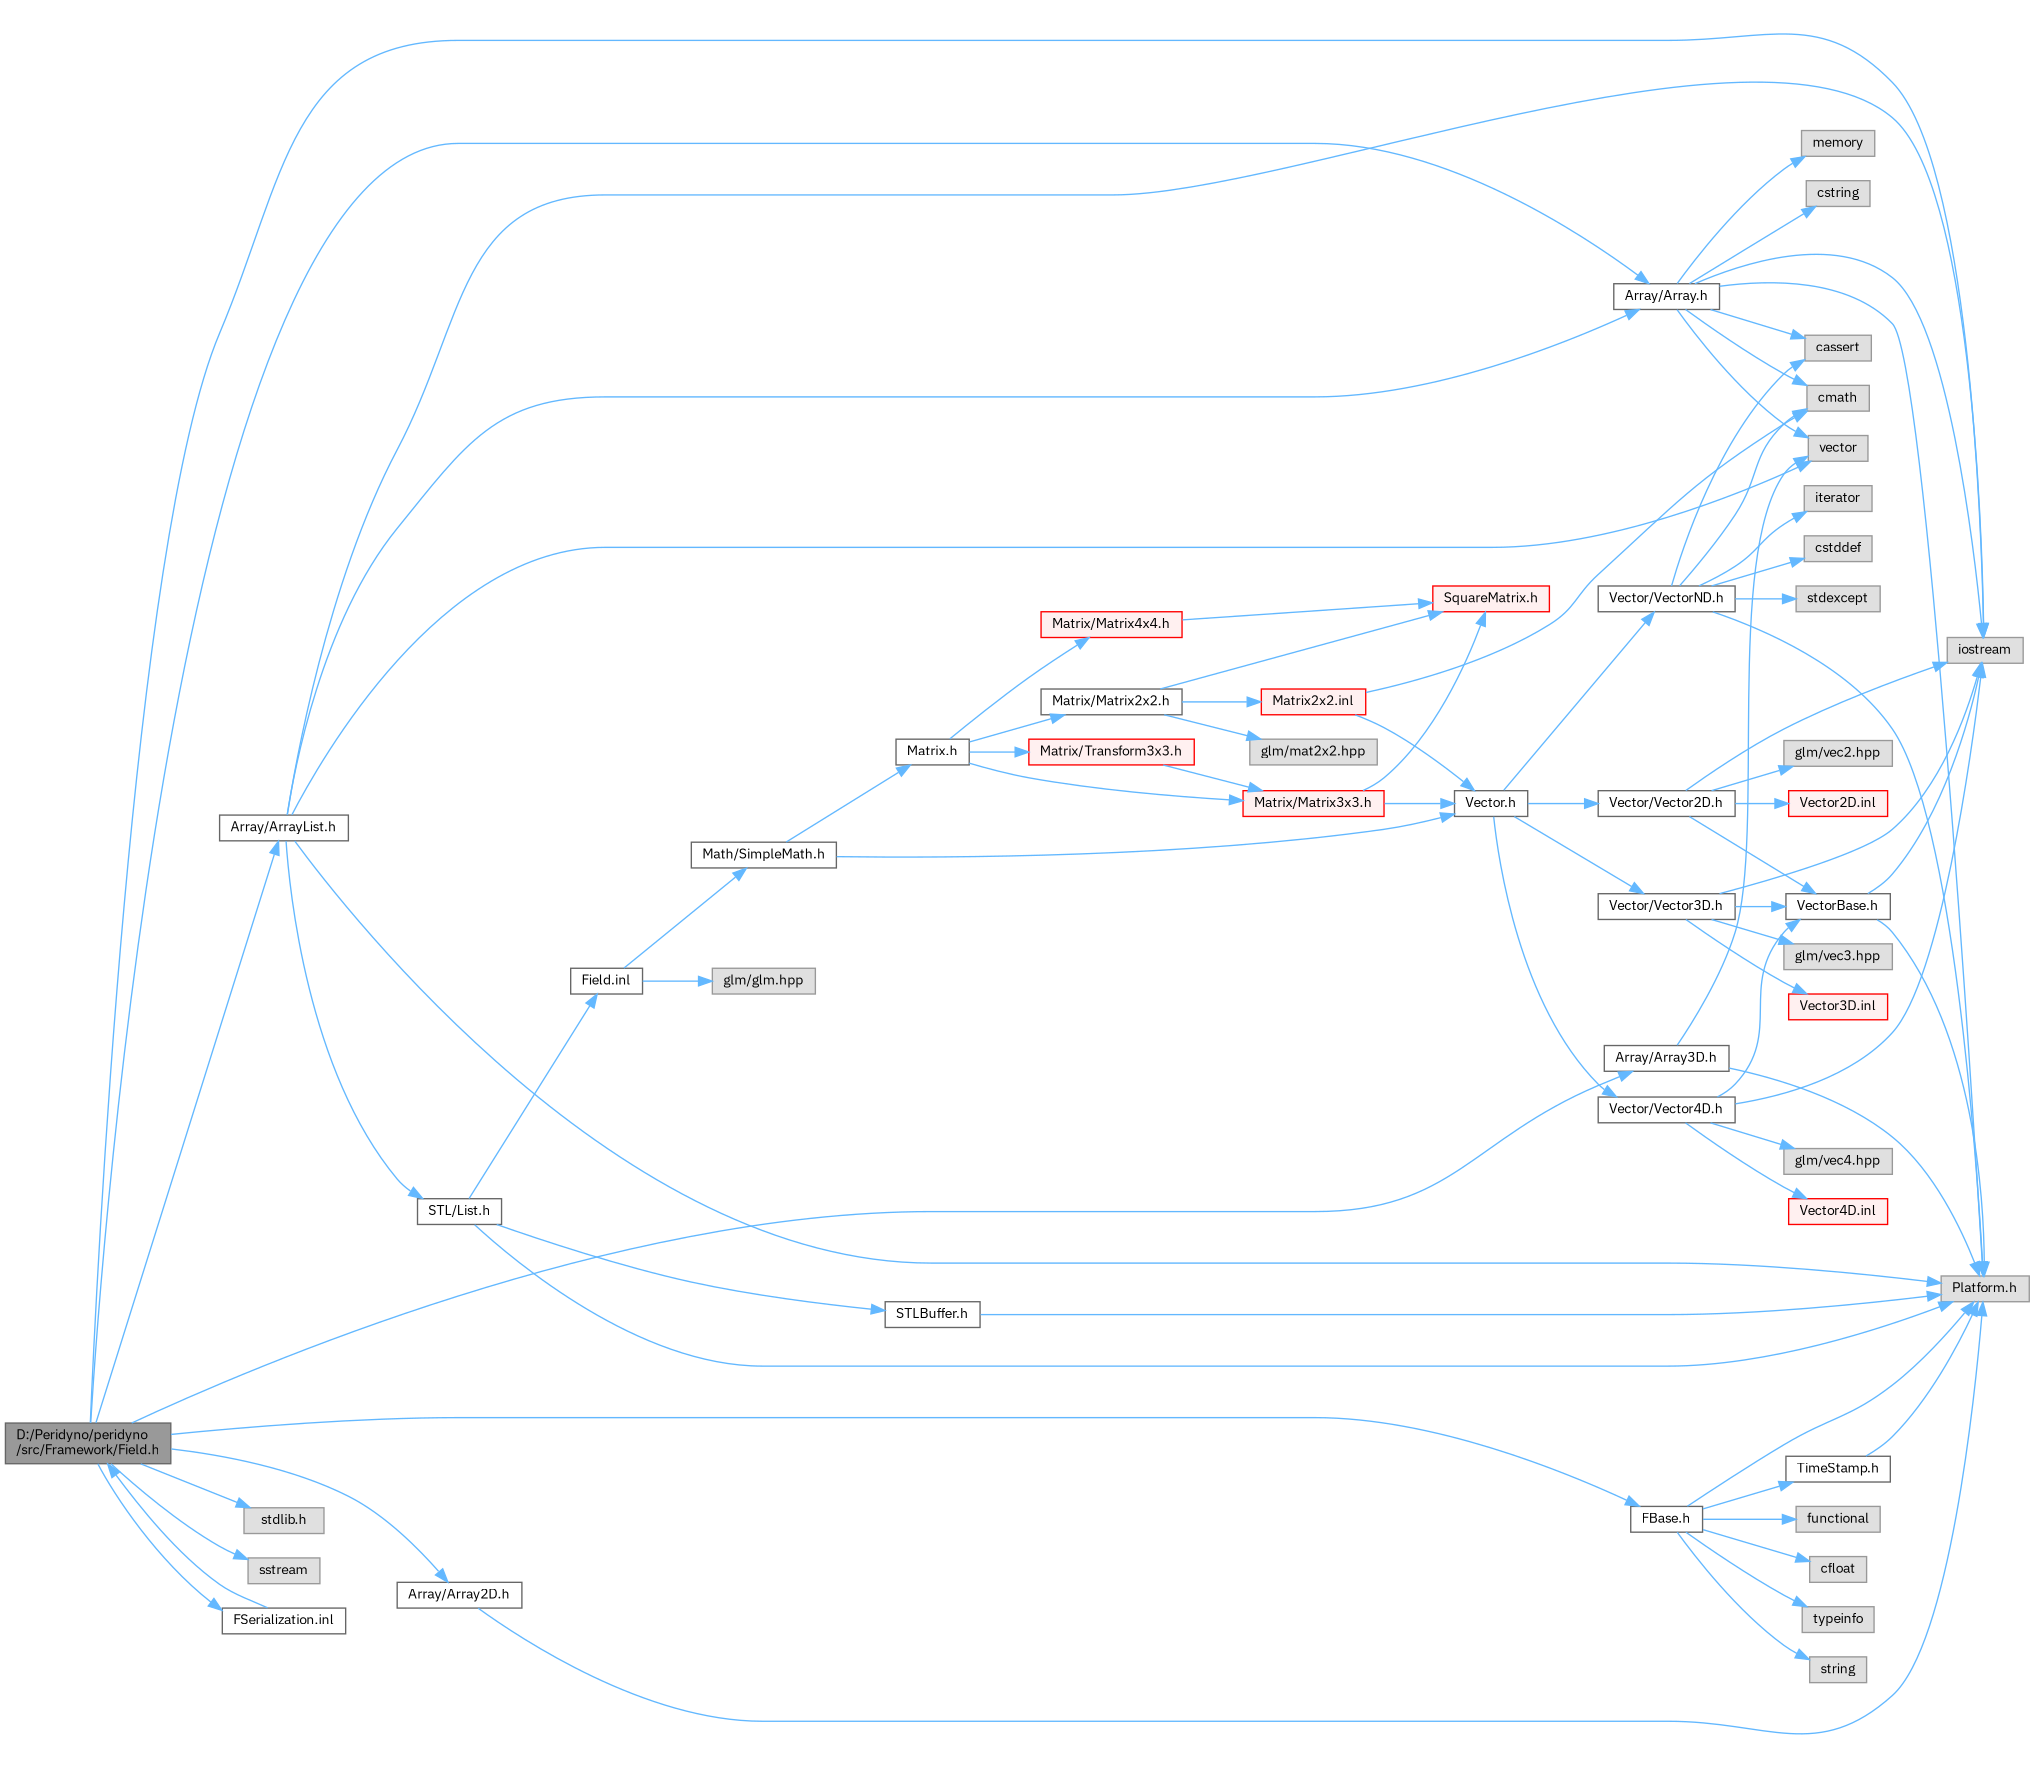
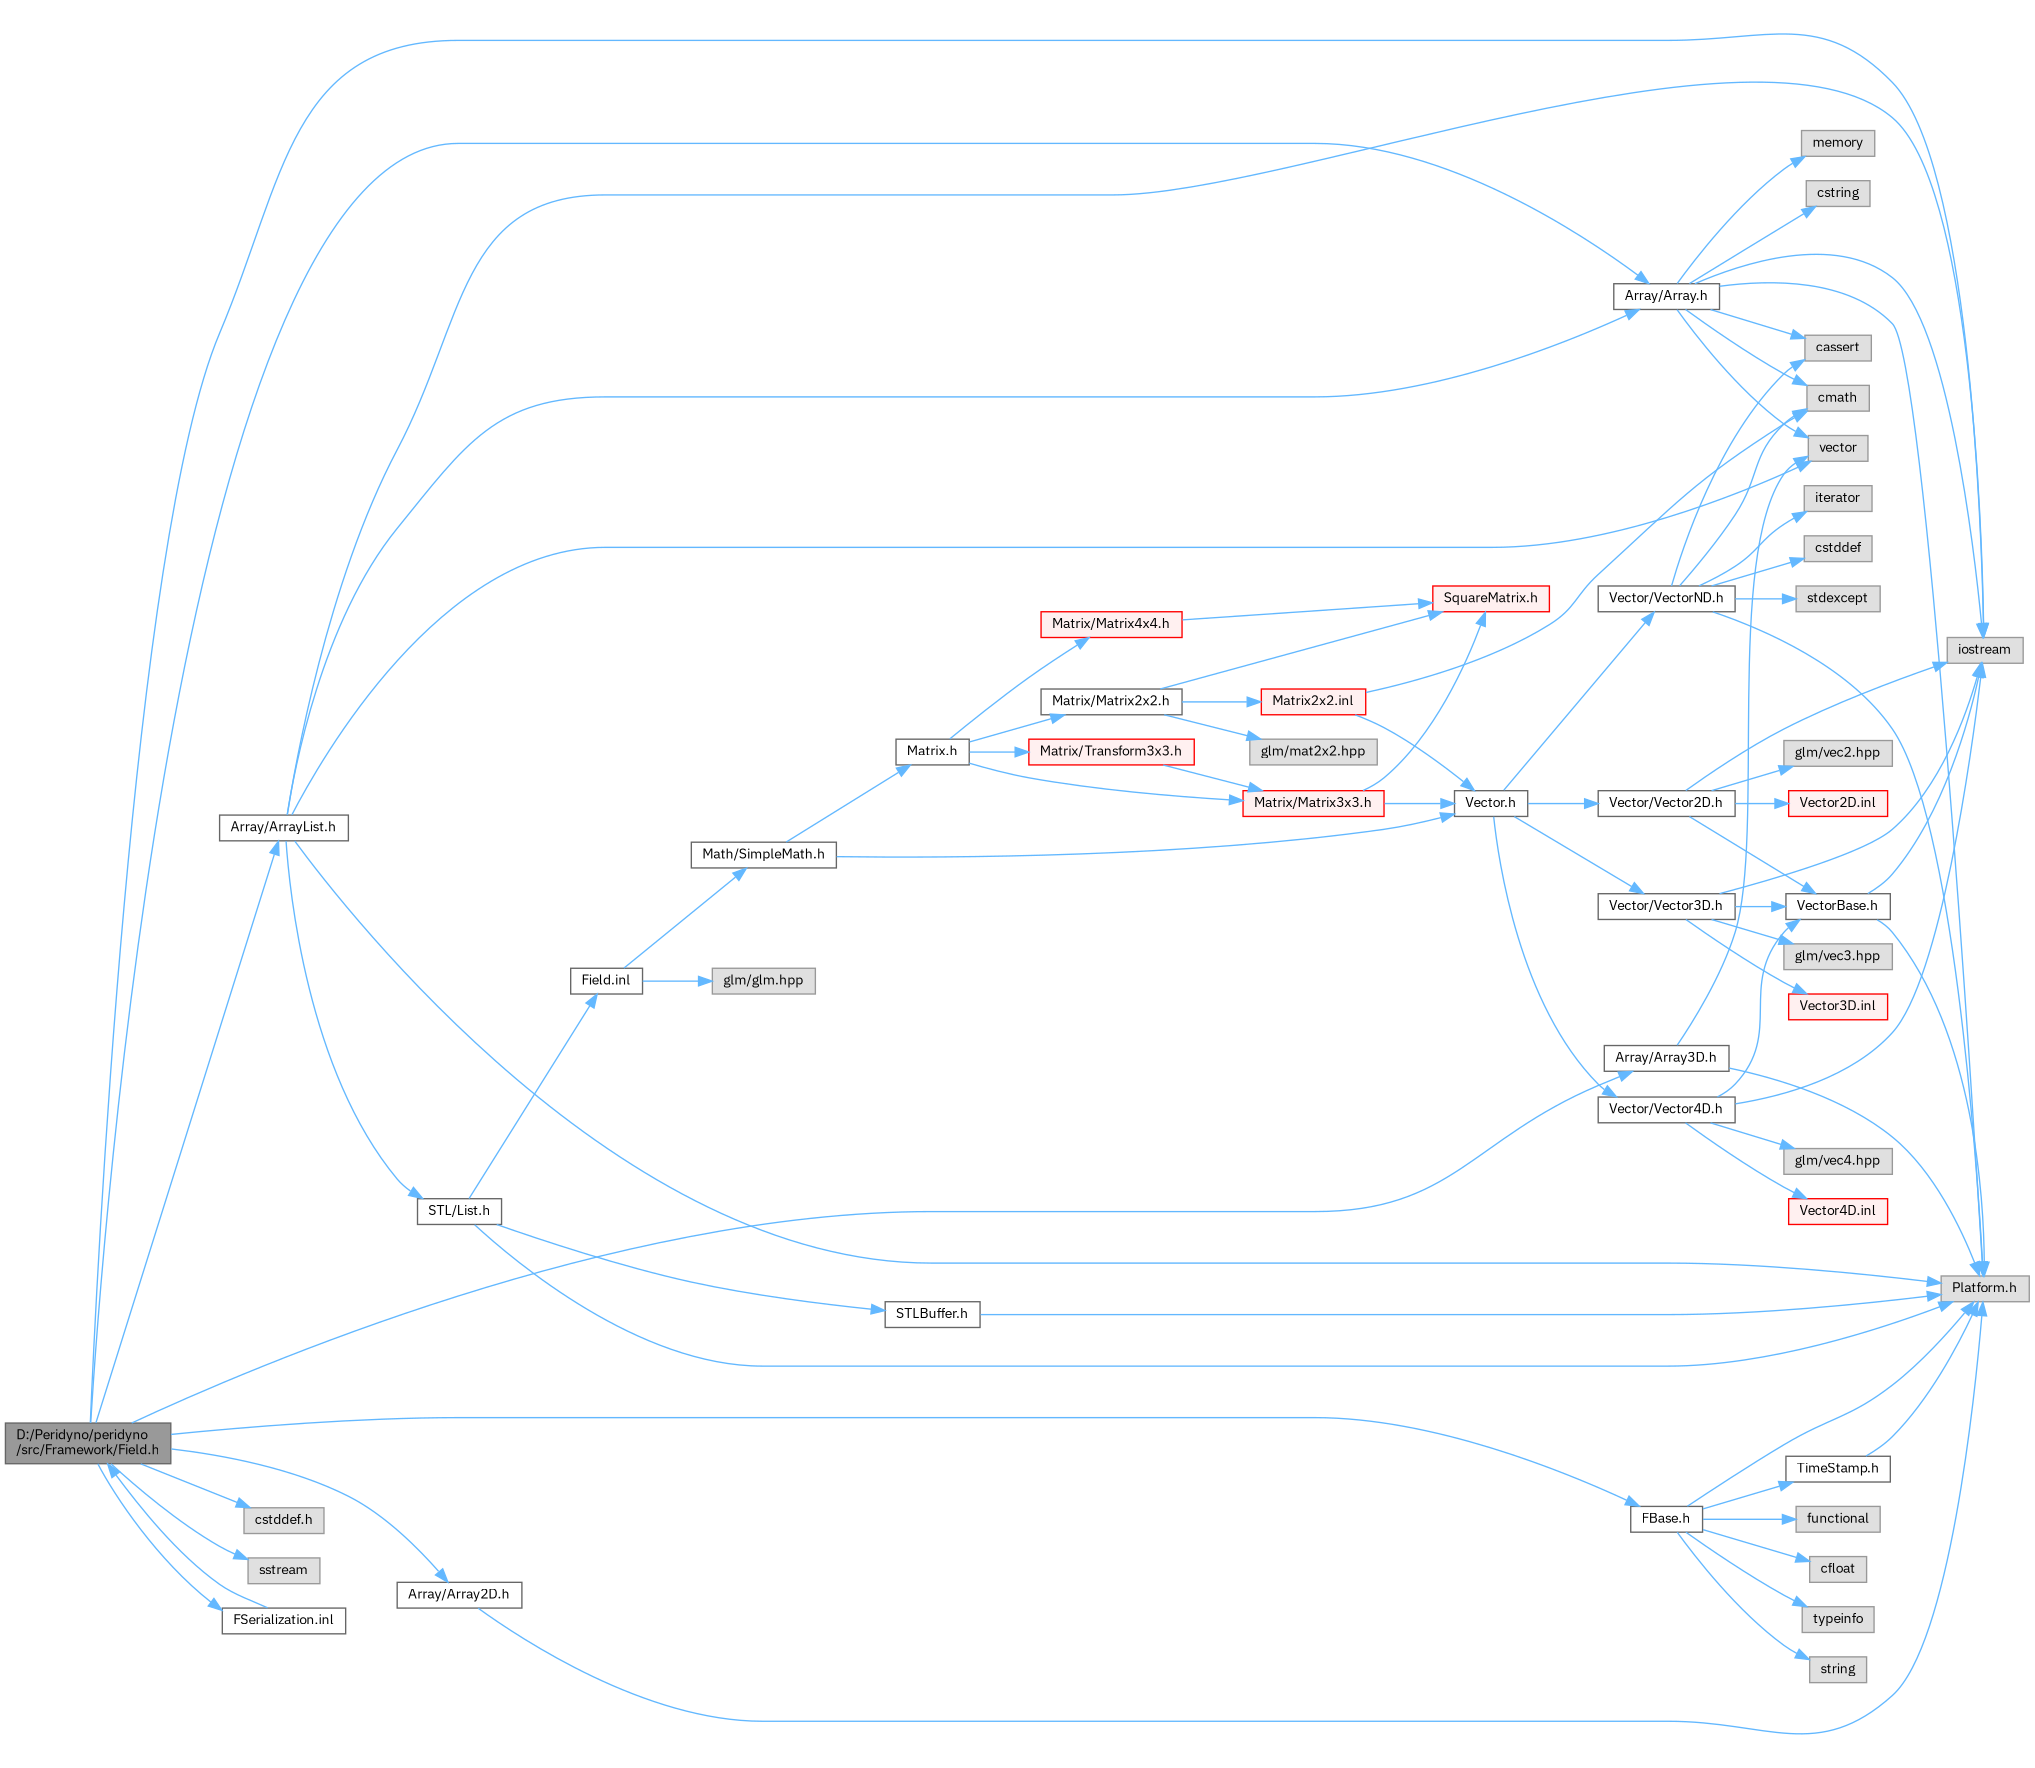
(284, 1521) -> (284, 1521)
